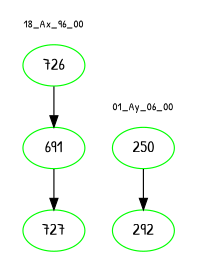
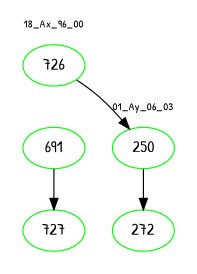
(54, 101) -> (111, 108)
(143, 107) -> (143, 107)
(143, 231) -> (143, 231)
